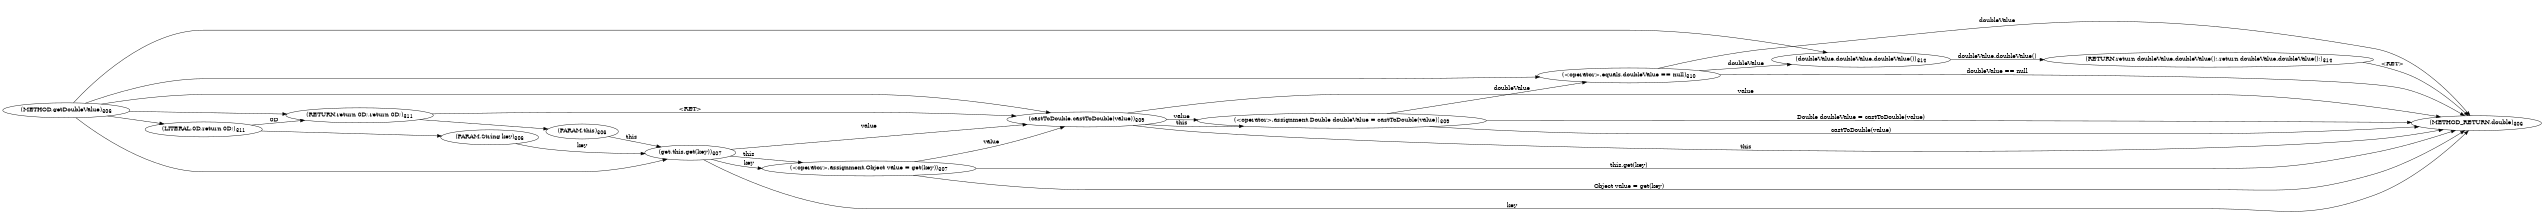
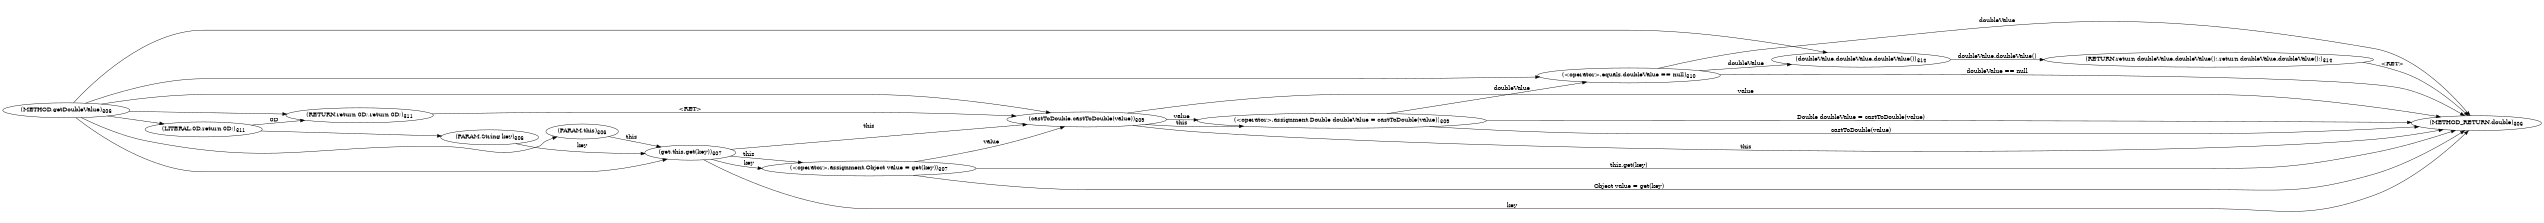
(482, 124) -> (316, 151)
(869, 126) -> (869, 126)
